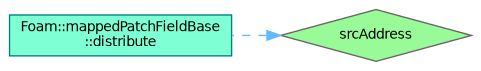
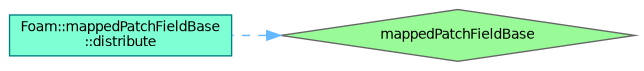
(376, 35) -> (458, 35)
